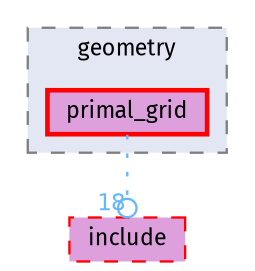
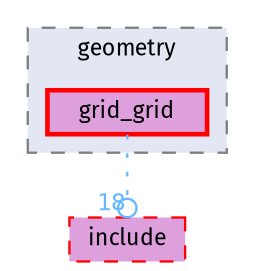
(127, 112) -> (127, 112)
